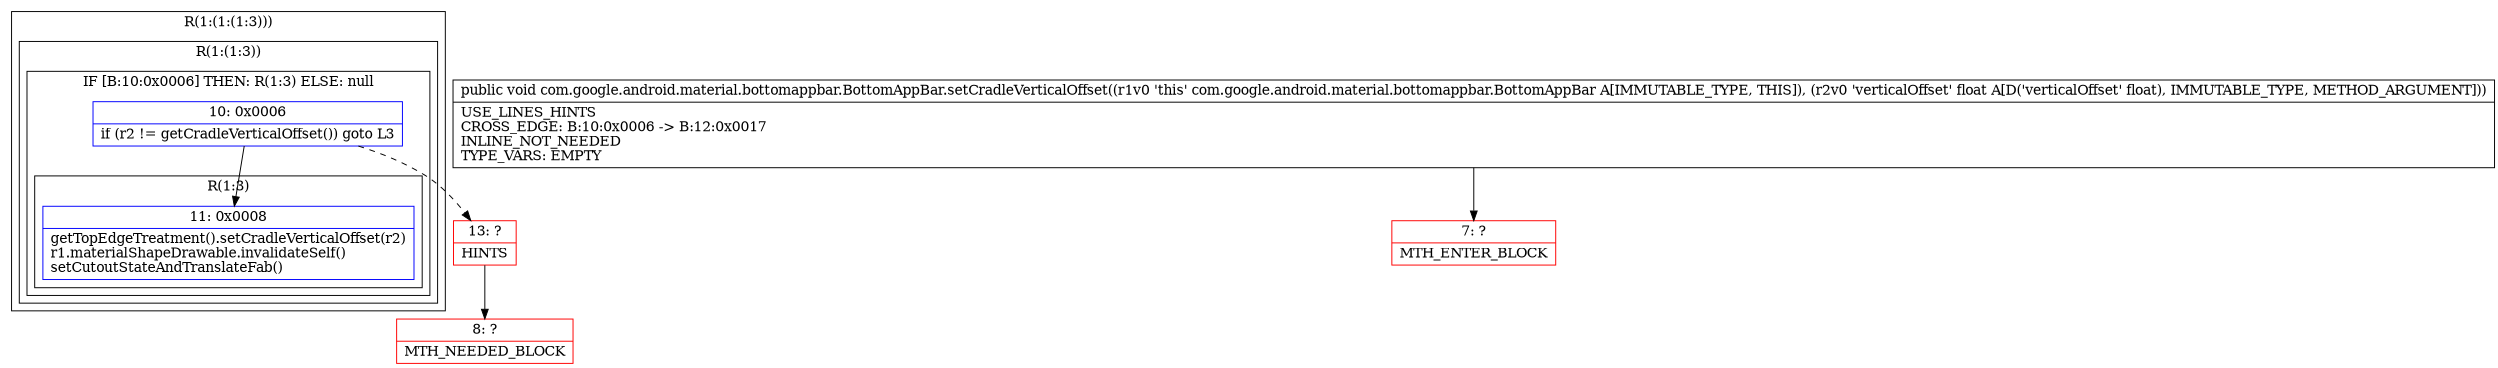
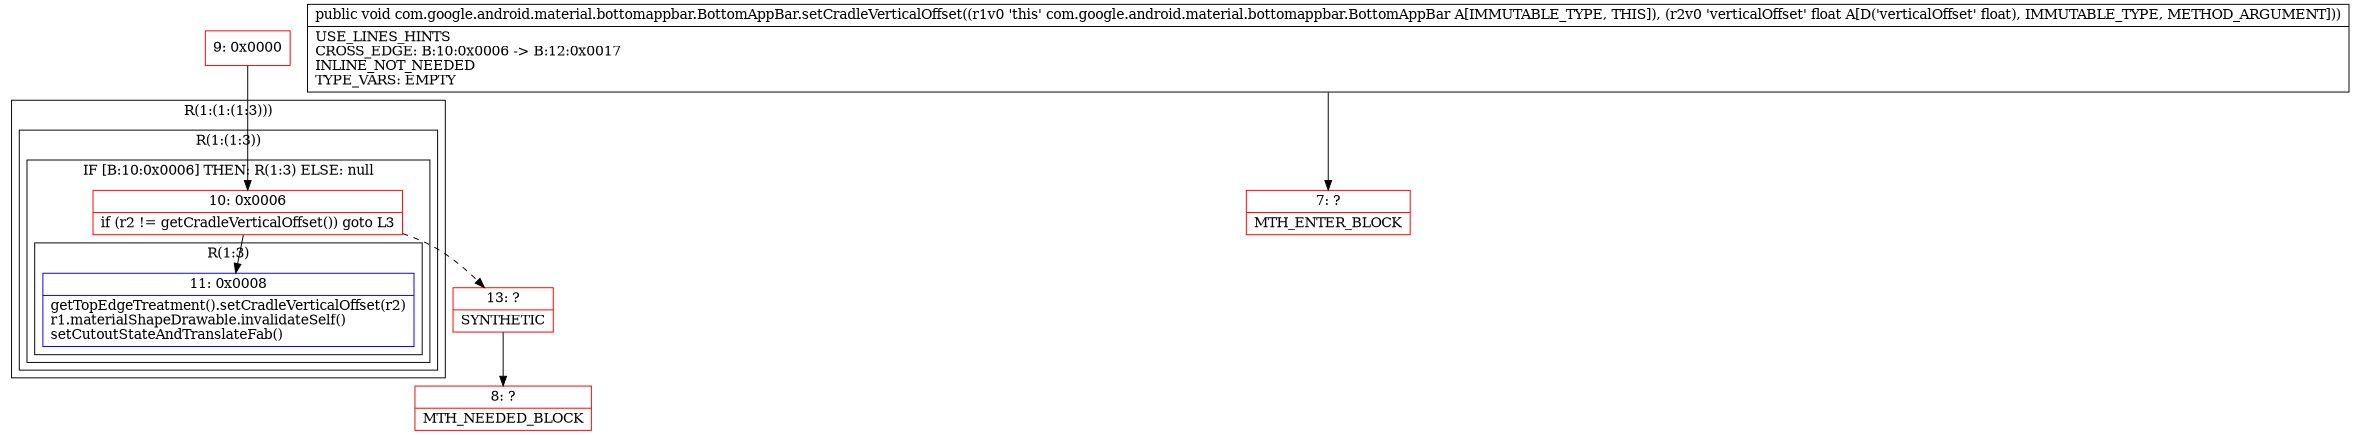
none -> (248, 48)
(248, 124) -> (248, 213)
(485, 254) -> (503, 320)
